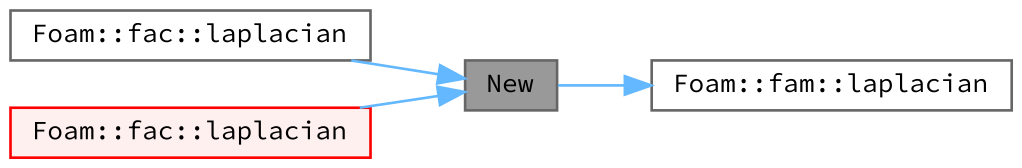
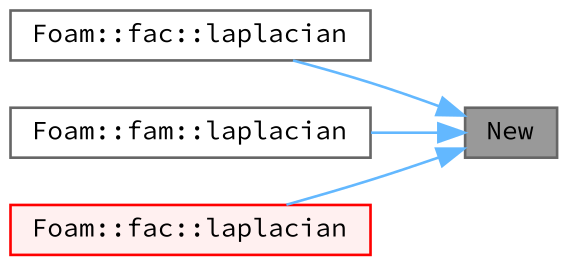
(591, 85) -> (405, 133)
